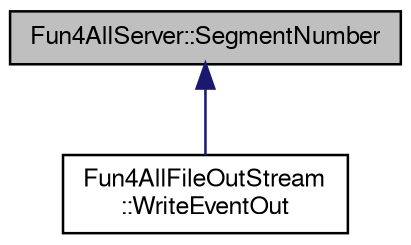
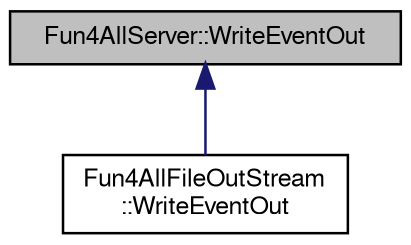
(205, 38) -> (205, 38)
